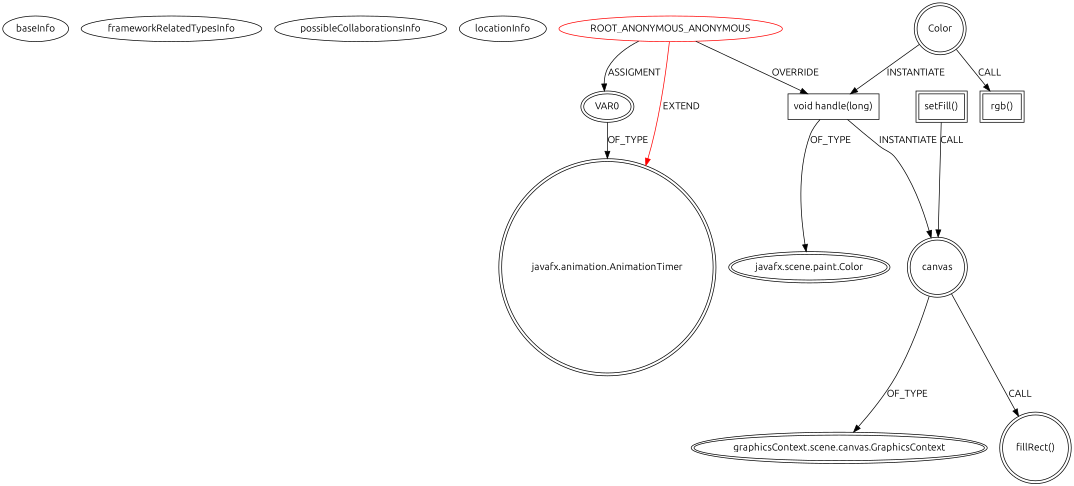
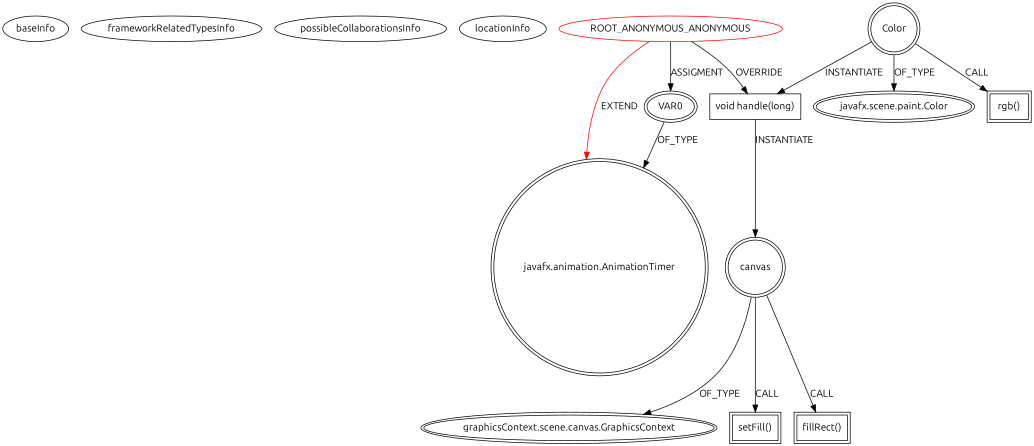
(940, 176) -> (755, 351)
(801, 180) -> (894, 69)
(1035, 448) -> (822, 428)
